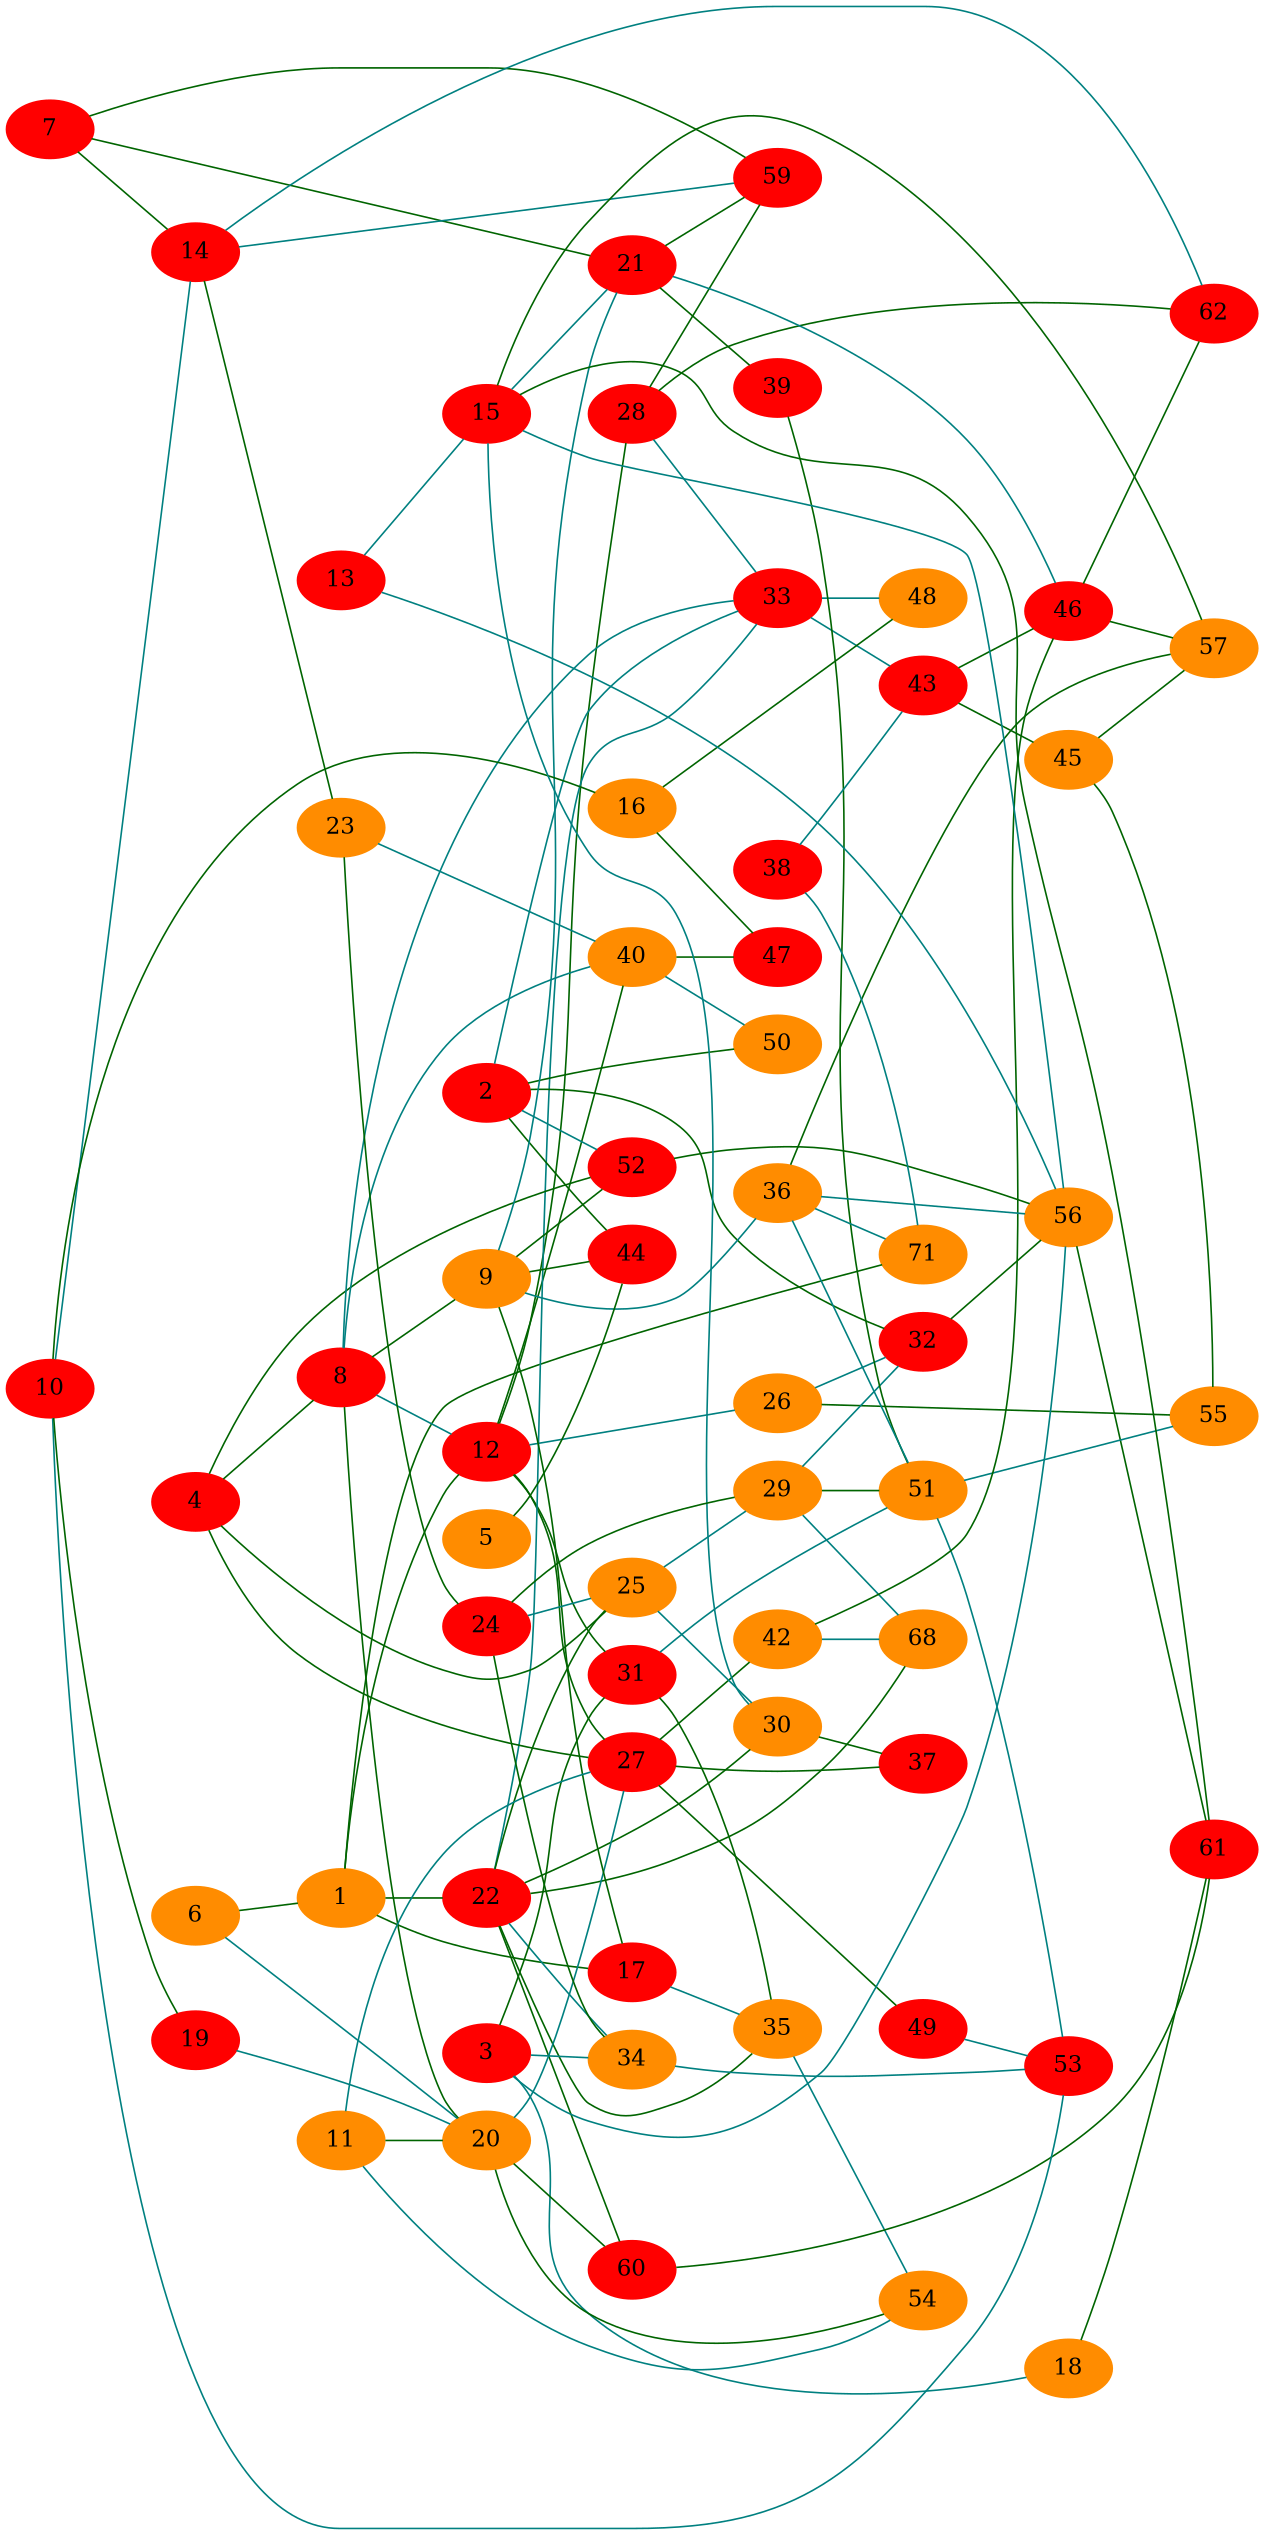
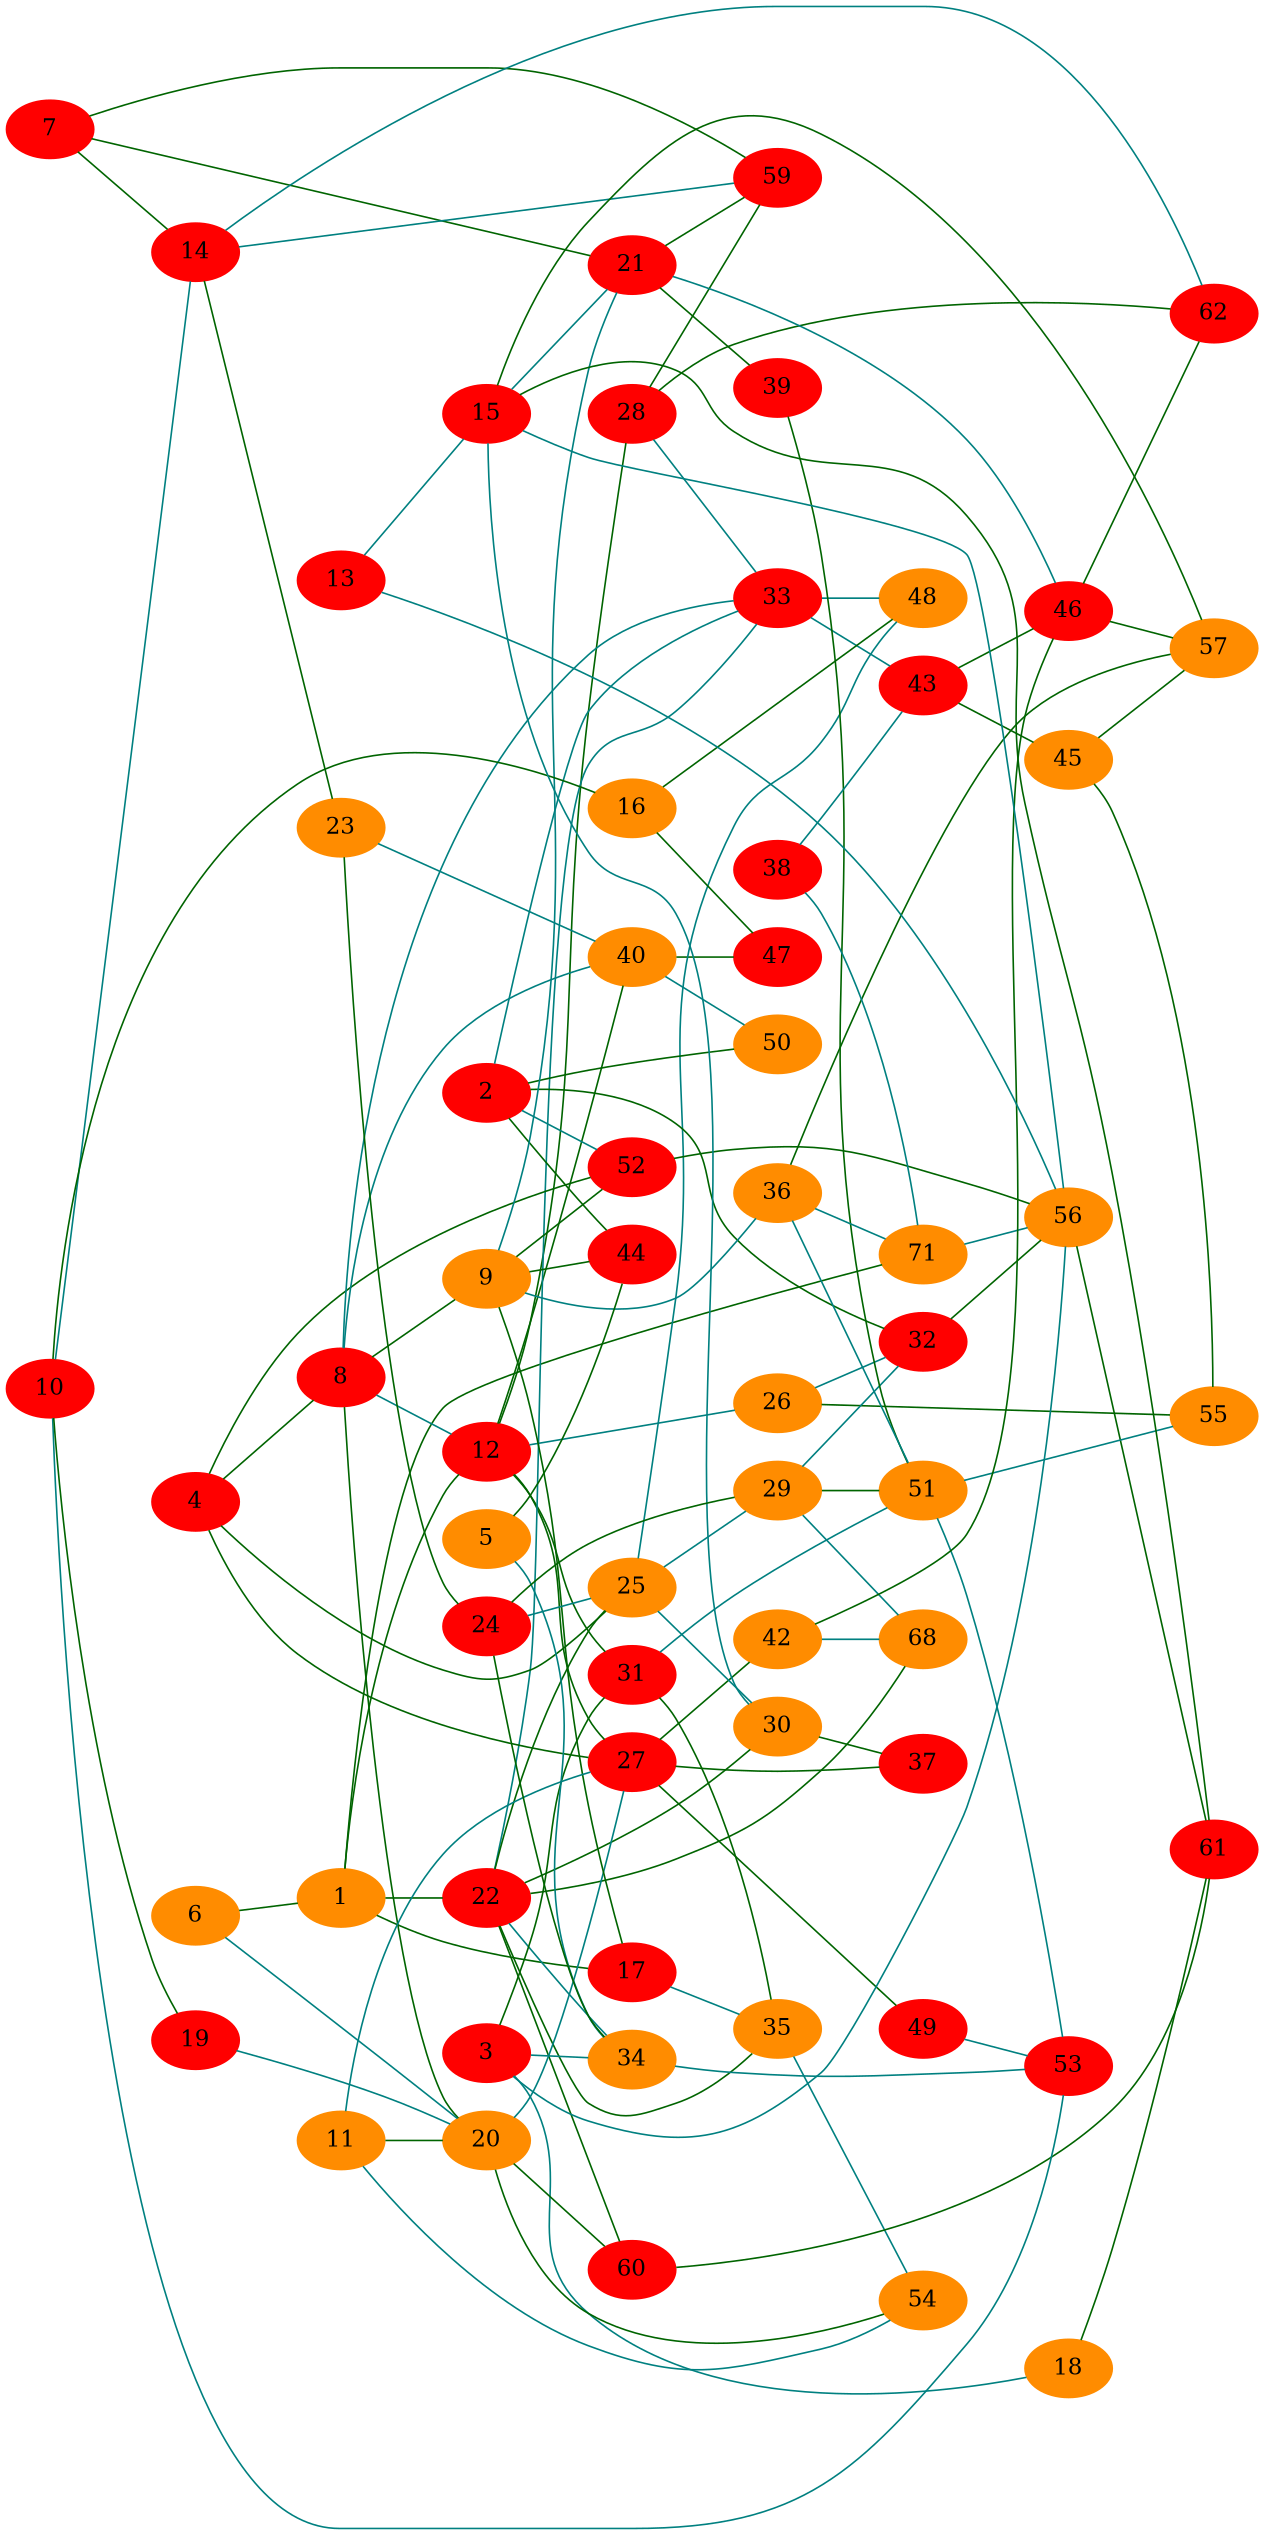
none -> (681, 1082)
(928, 1206) -> (996, 1236)
none -> (563, 1737)
